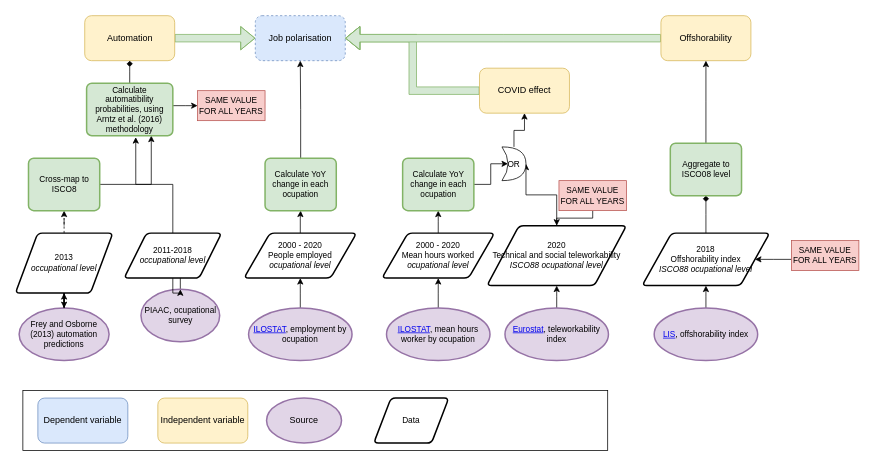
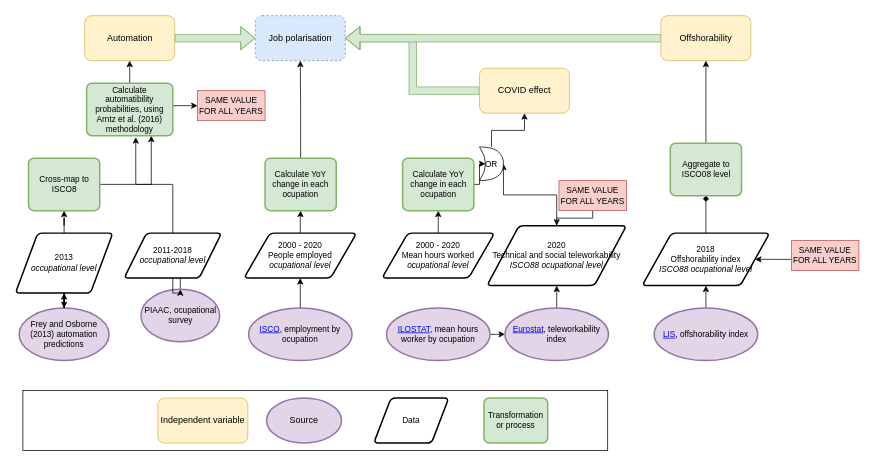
(130, 67) -> (130, 67)
(514, 164) -> (492, 164)
(64, 219) -> (64, 219)
(438, 296) -> (494, 334)
(300, 334) -> (300, 334)
(83, 420) -> none
none -> (516, 420)
